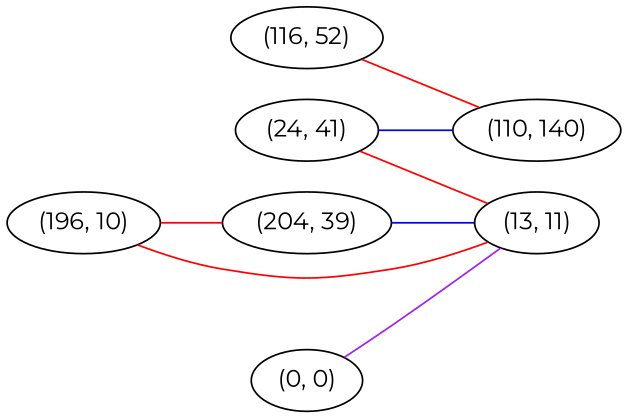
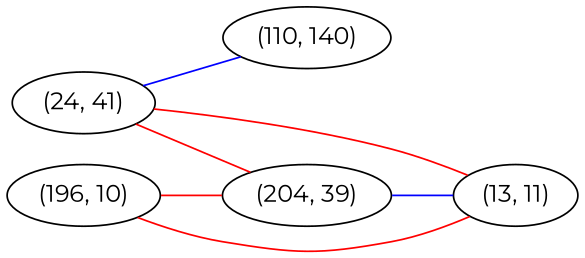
(307, 38) -> none
none -> (193, 148)
(307, 380) -> none
